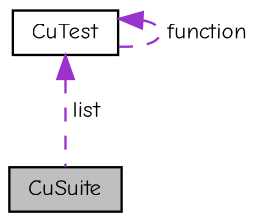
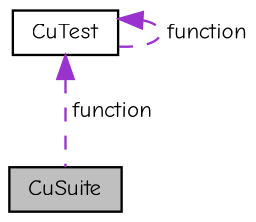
(84, 111) -> (109, 111)
